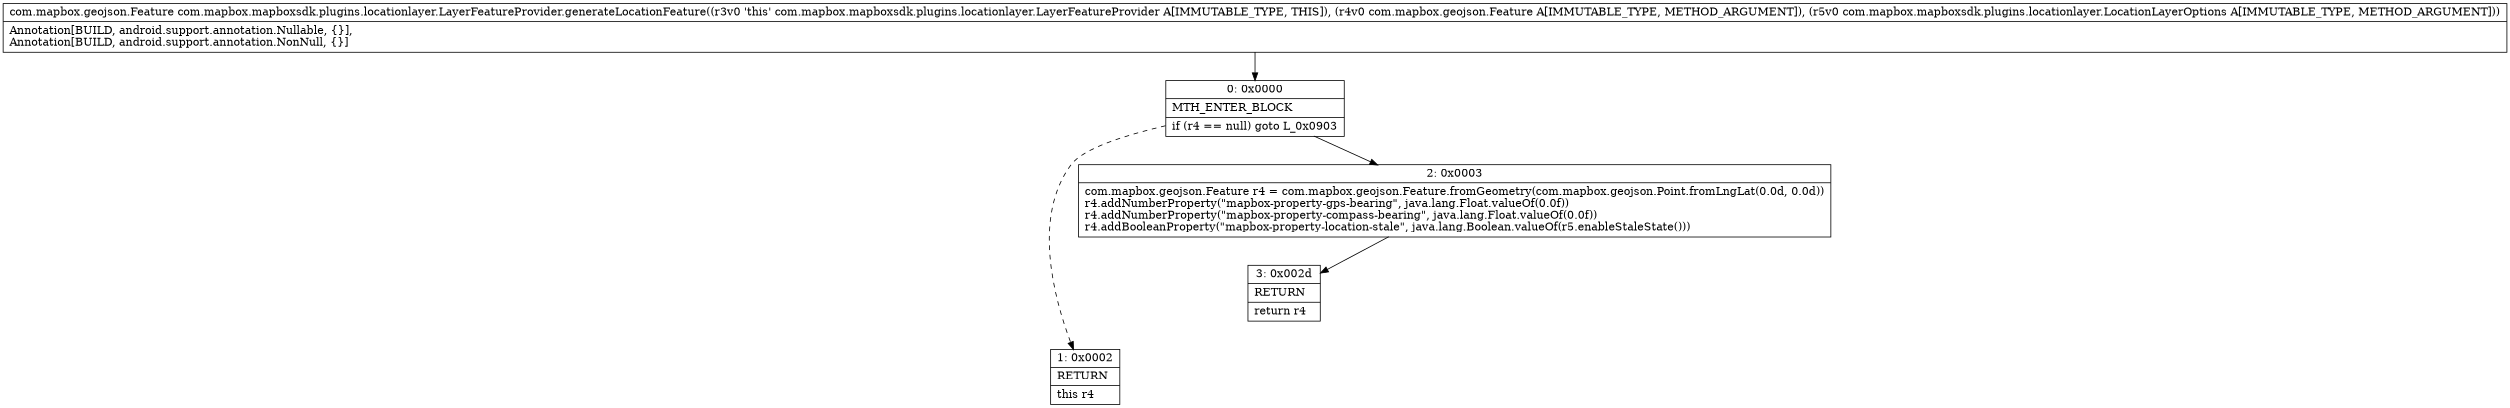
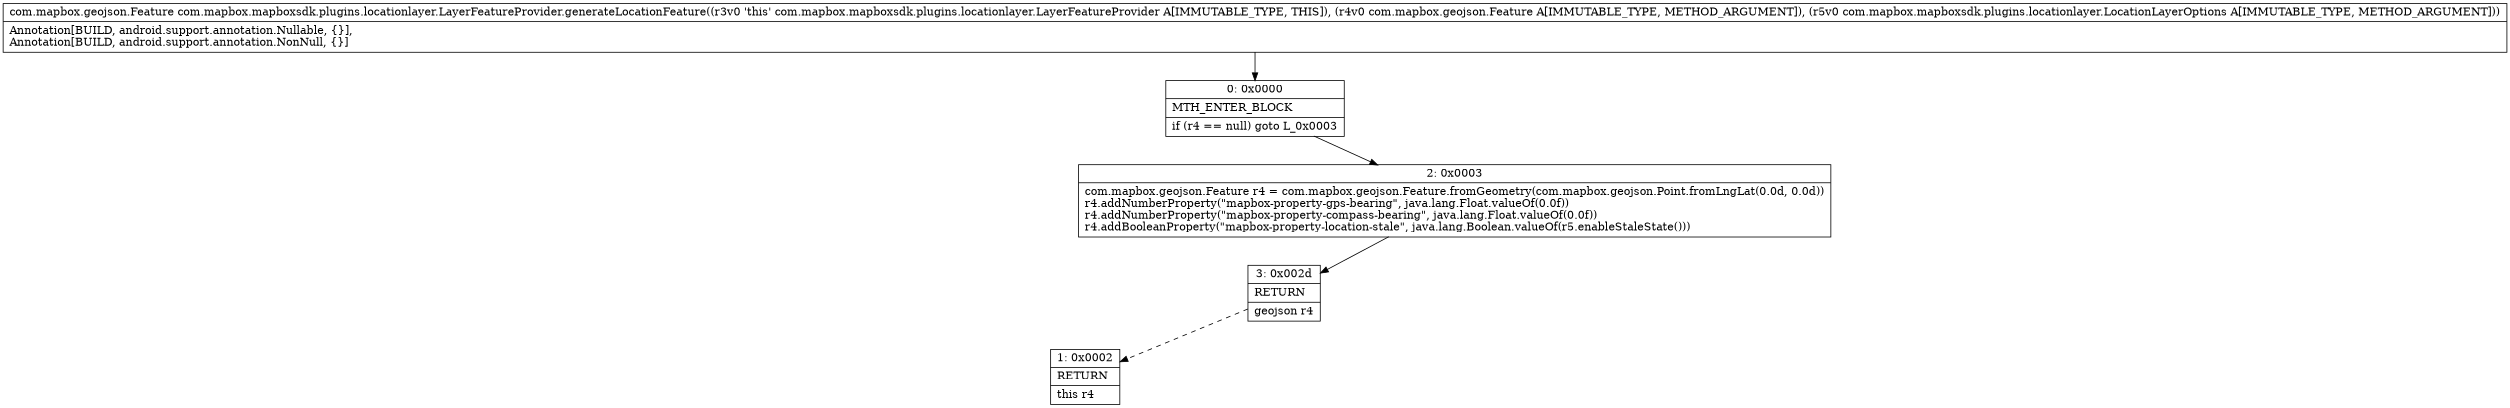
(1255, 127) -> (1255, 127)
(1054, 201) -> (1188, 334)
(1281, 311) -> (1284, 311)
